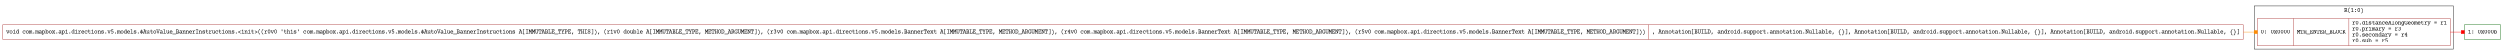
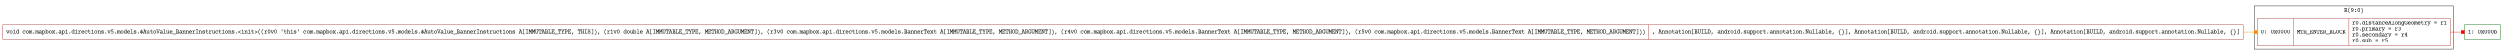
(2354, 10) -> (2354, 10)
